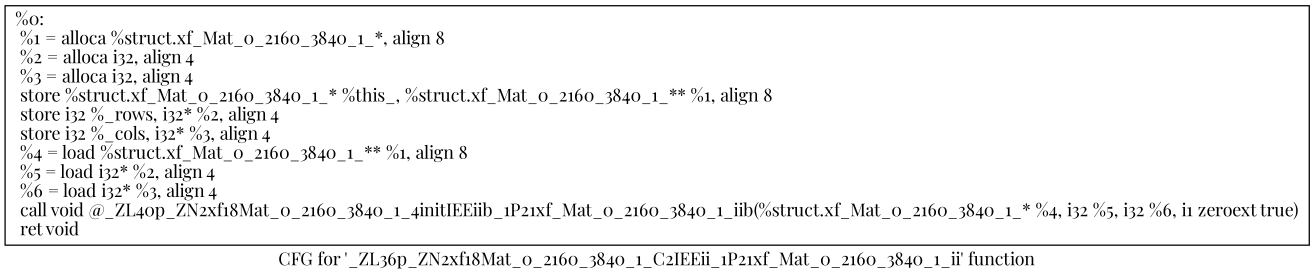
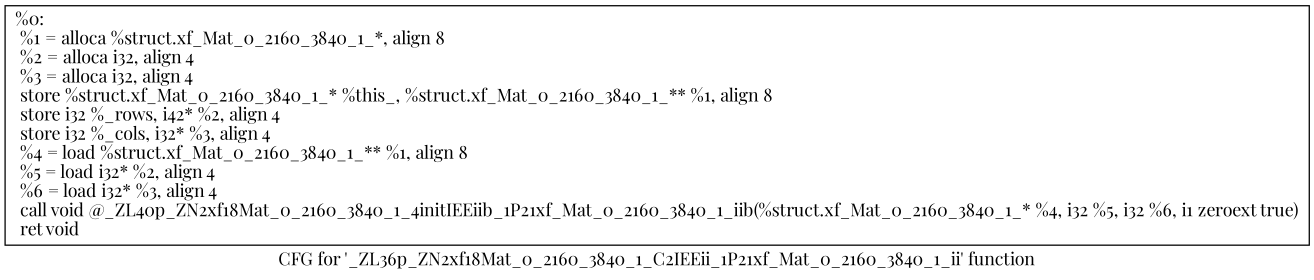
(148, 115) -> (148, 115)
